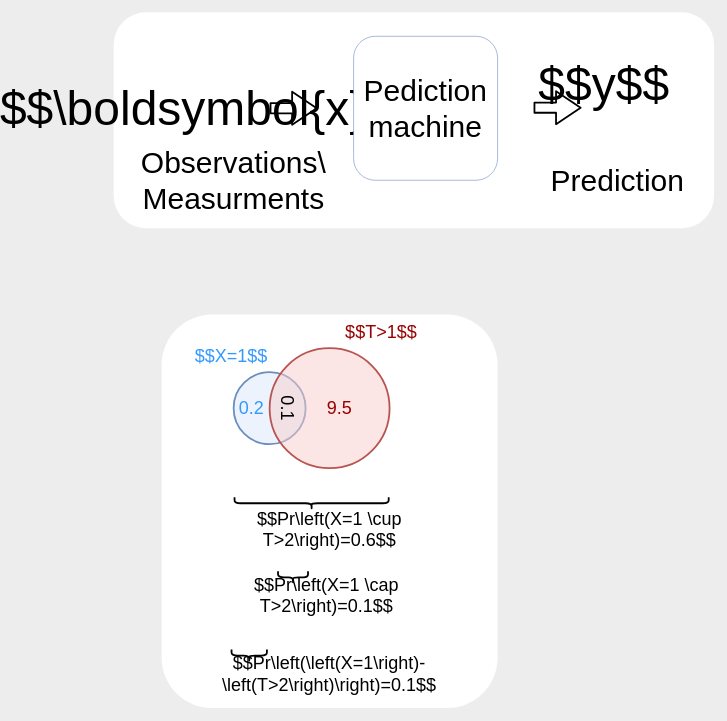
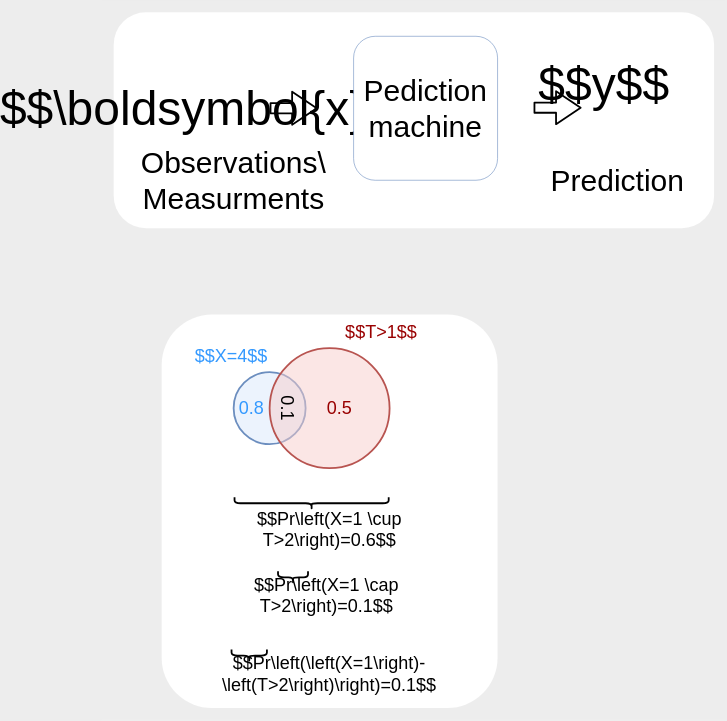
(231, 356) -> (231, 356)
(252, 408) -> (252, 408)
(340, 408) -> (340, 408)
